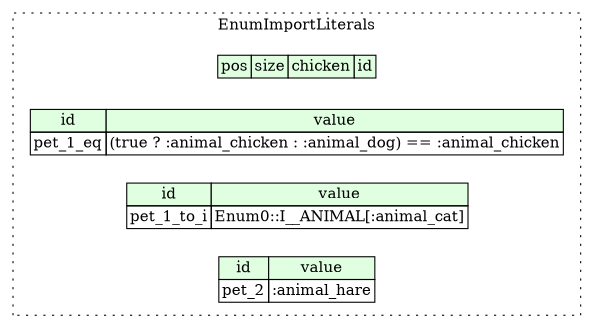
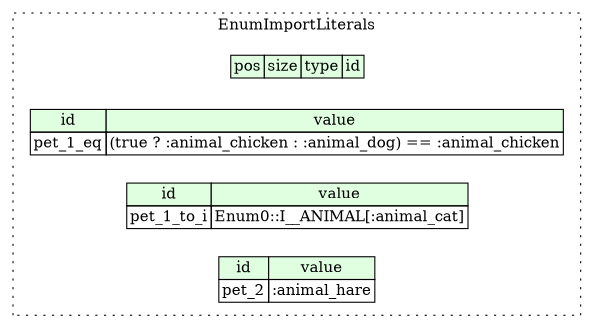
(321, 66) -> (322, 66)
